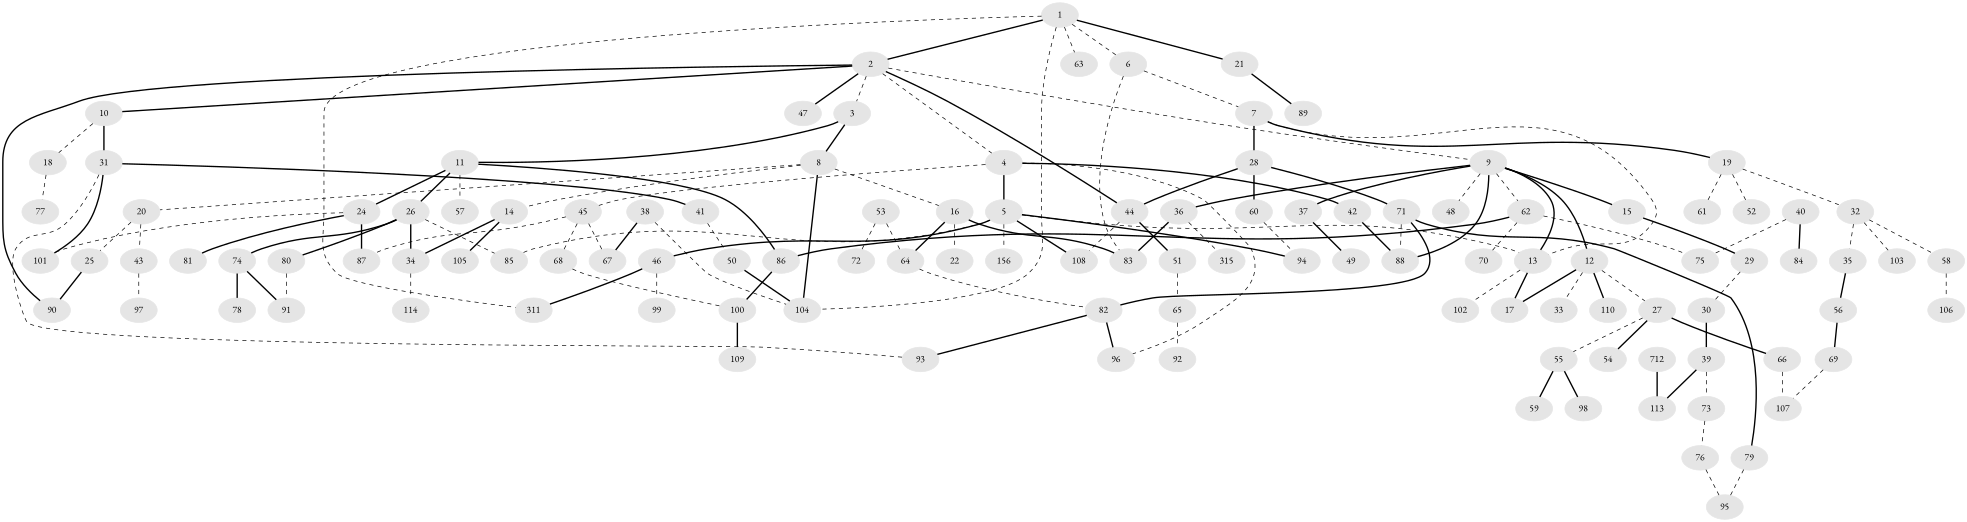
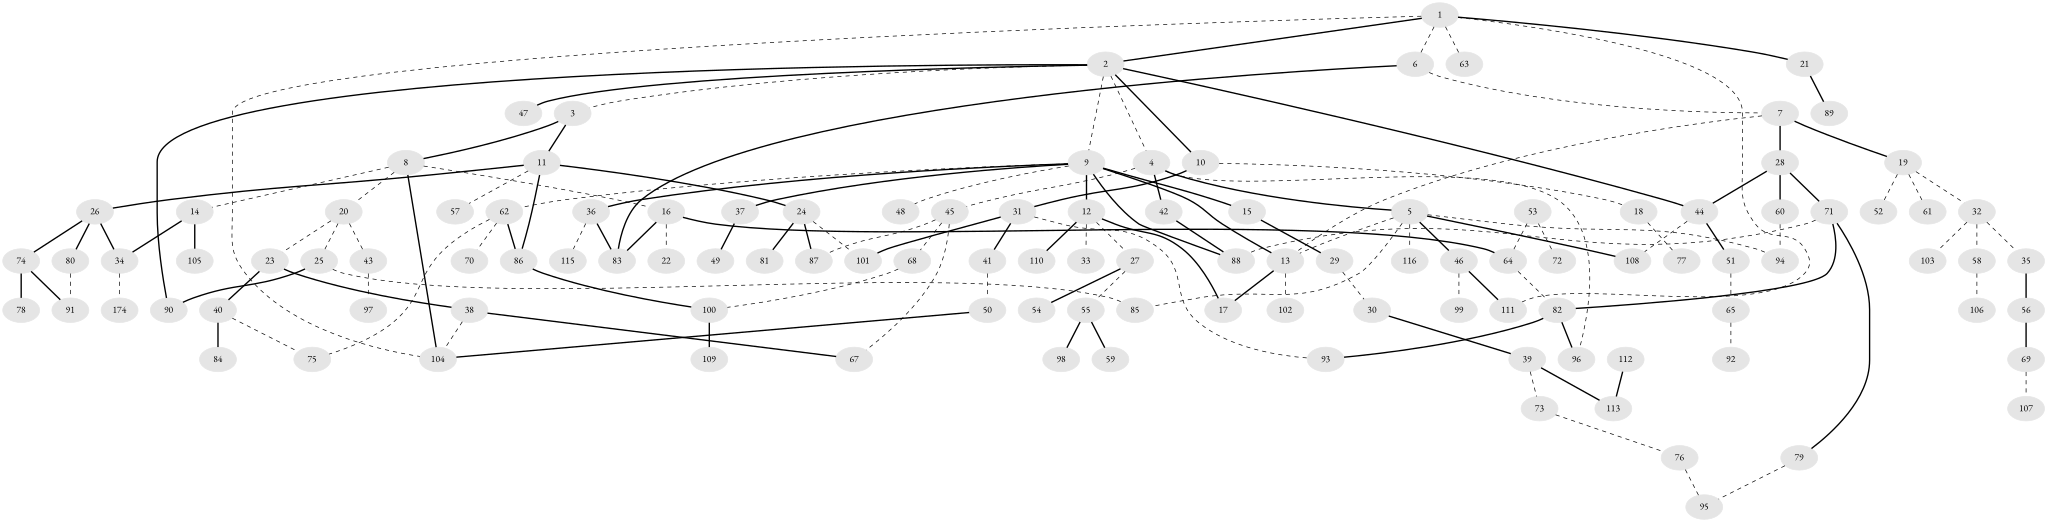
(1101, 159) -> (984, 104)
(1141, 231) -> (1598, 229)
(465, 239) -> (727, 286)
none -> (270, 261)
(1004, 261) -> (1410, 261)
(1227, 261) -> (568, 261)
(411, 310) -> (120, 310)
(534, 310) -> (1508, 310)
(1657, 359) -> (1626, 359)
(1782, 359) -> none
